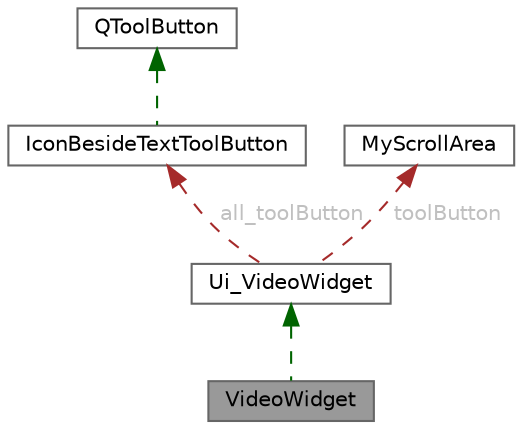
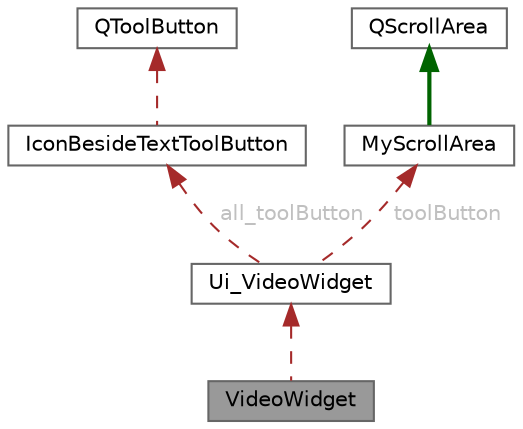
none -> (429, 28)
(157, 98) -> (157, 98)
(291, 353) -> (291, 353)
